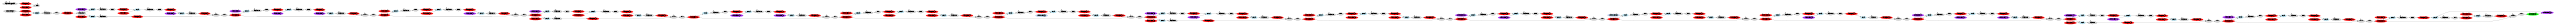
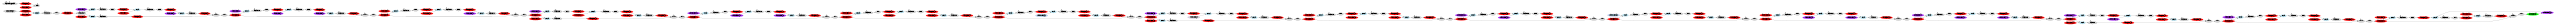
none -> (694, 13)
(2070, 15) -> (2070, 15)
(1194, 17) -> (1194, 17)
none -> (1852, 18)
